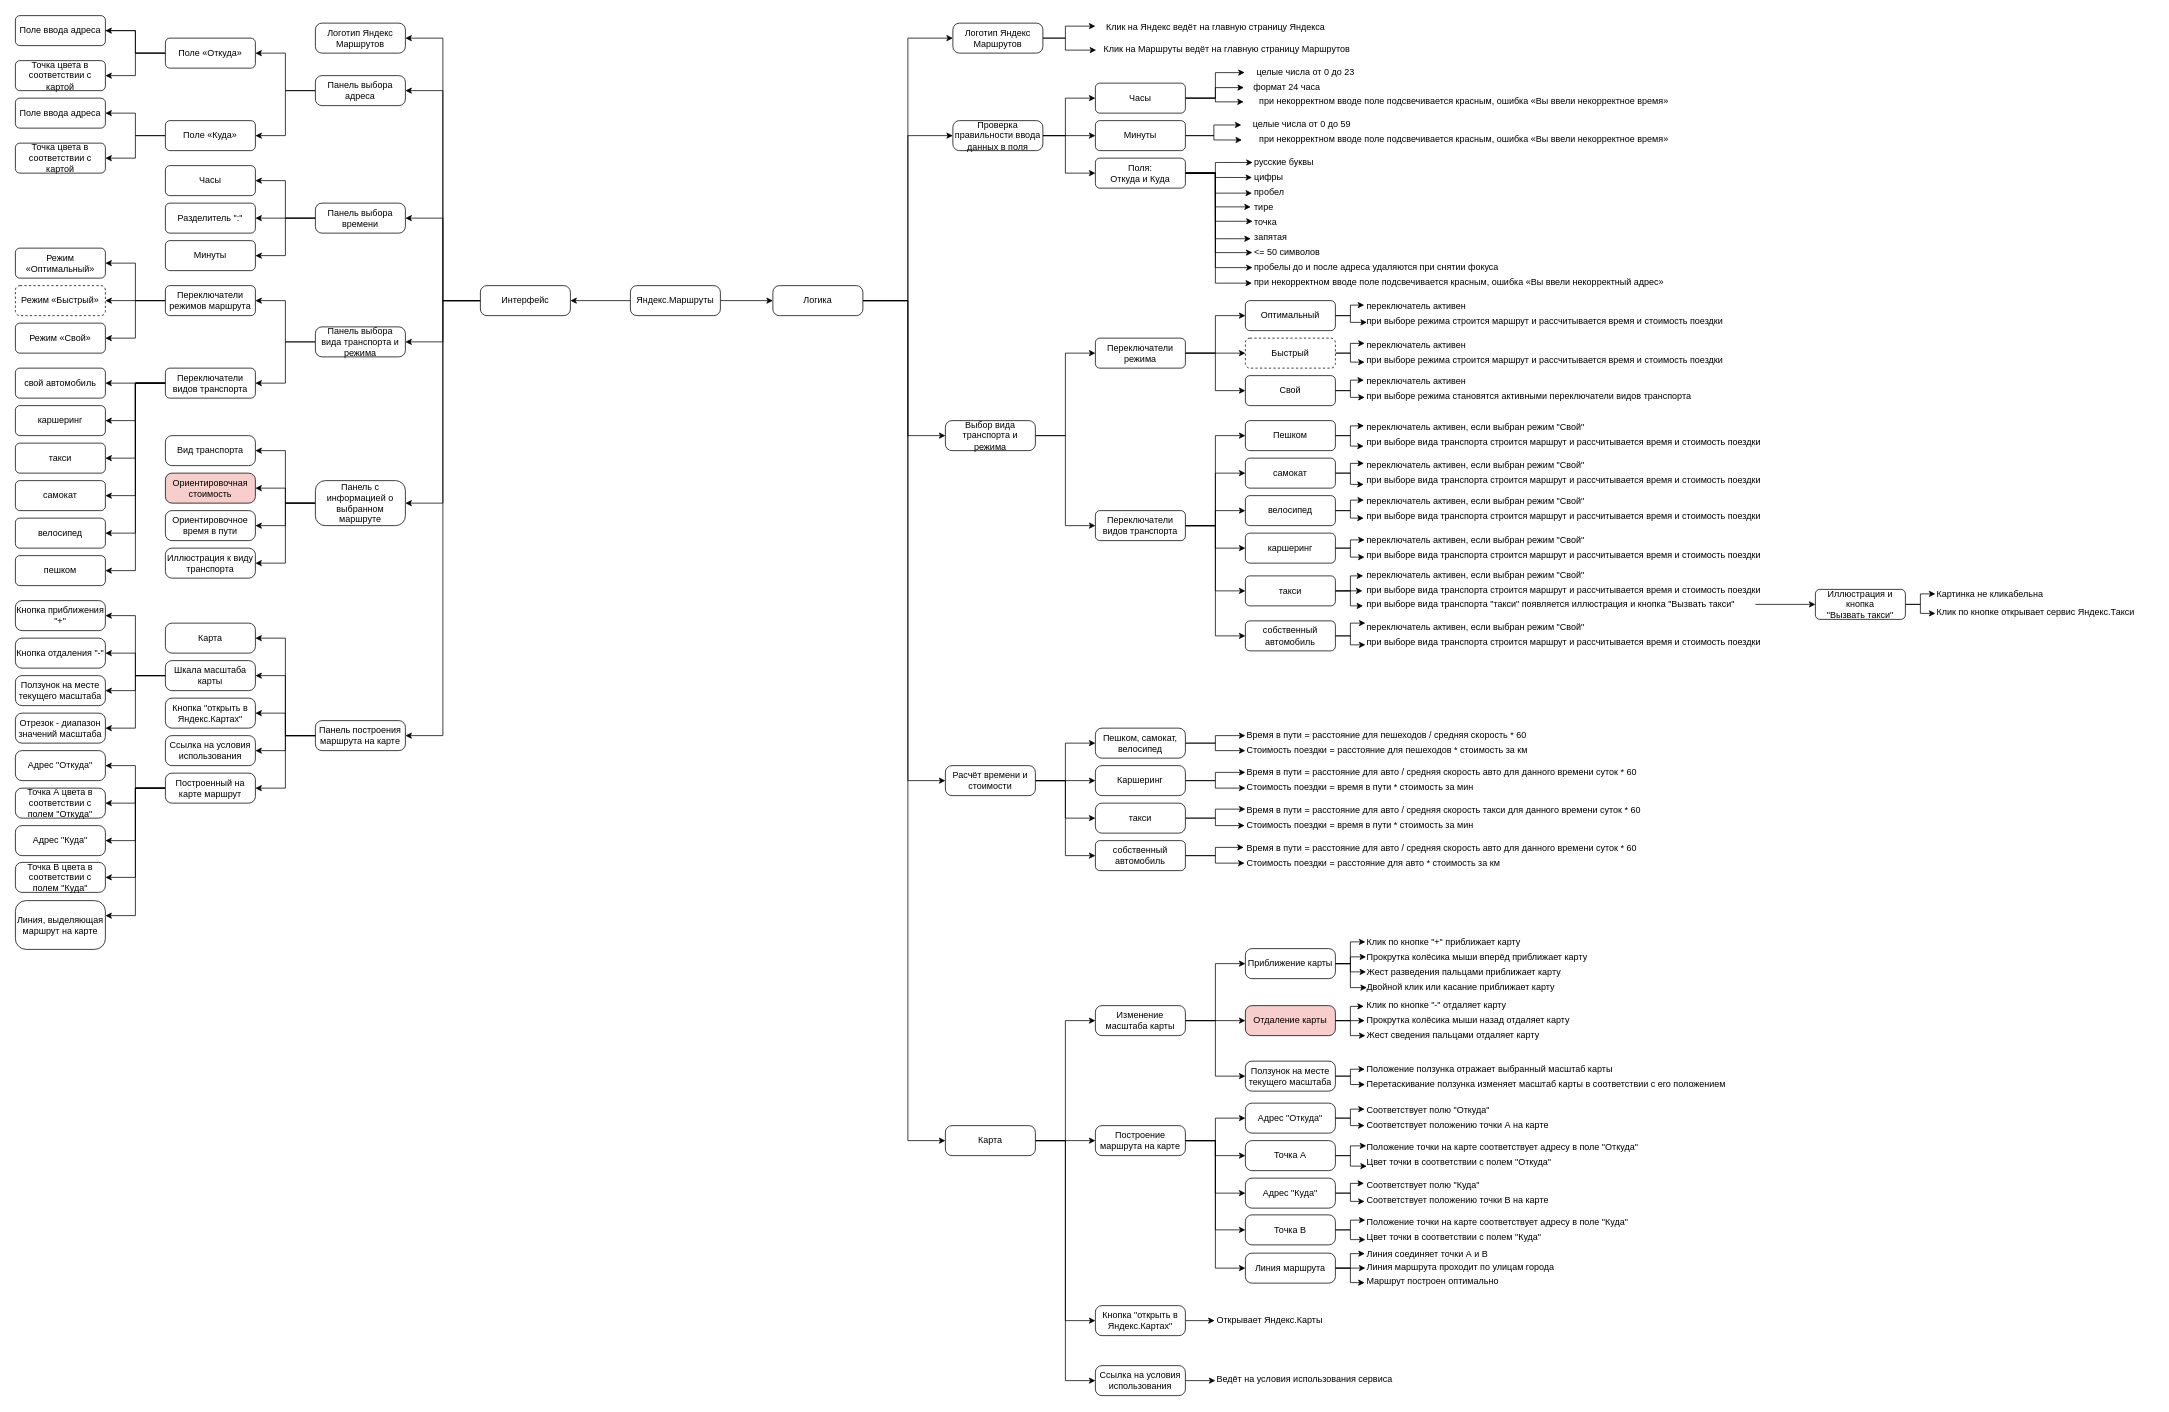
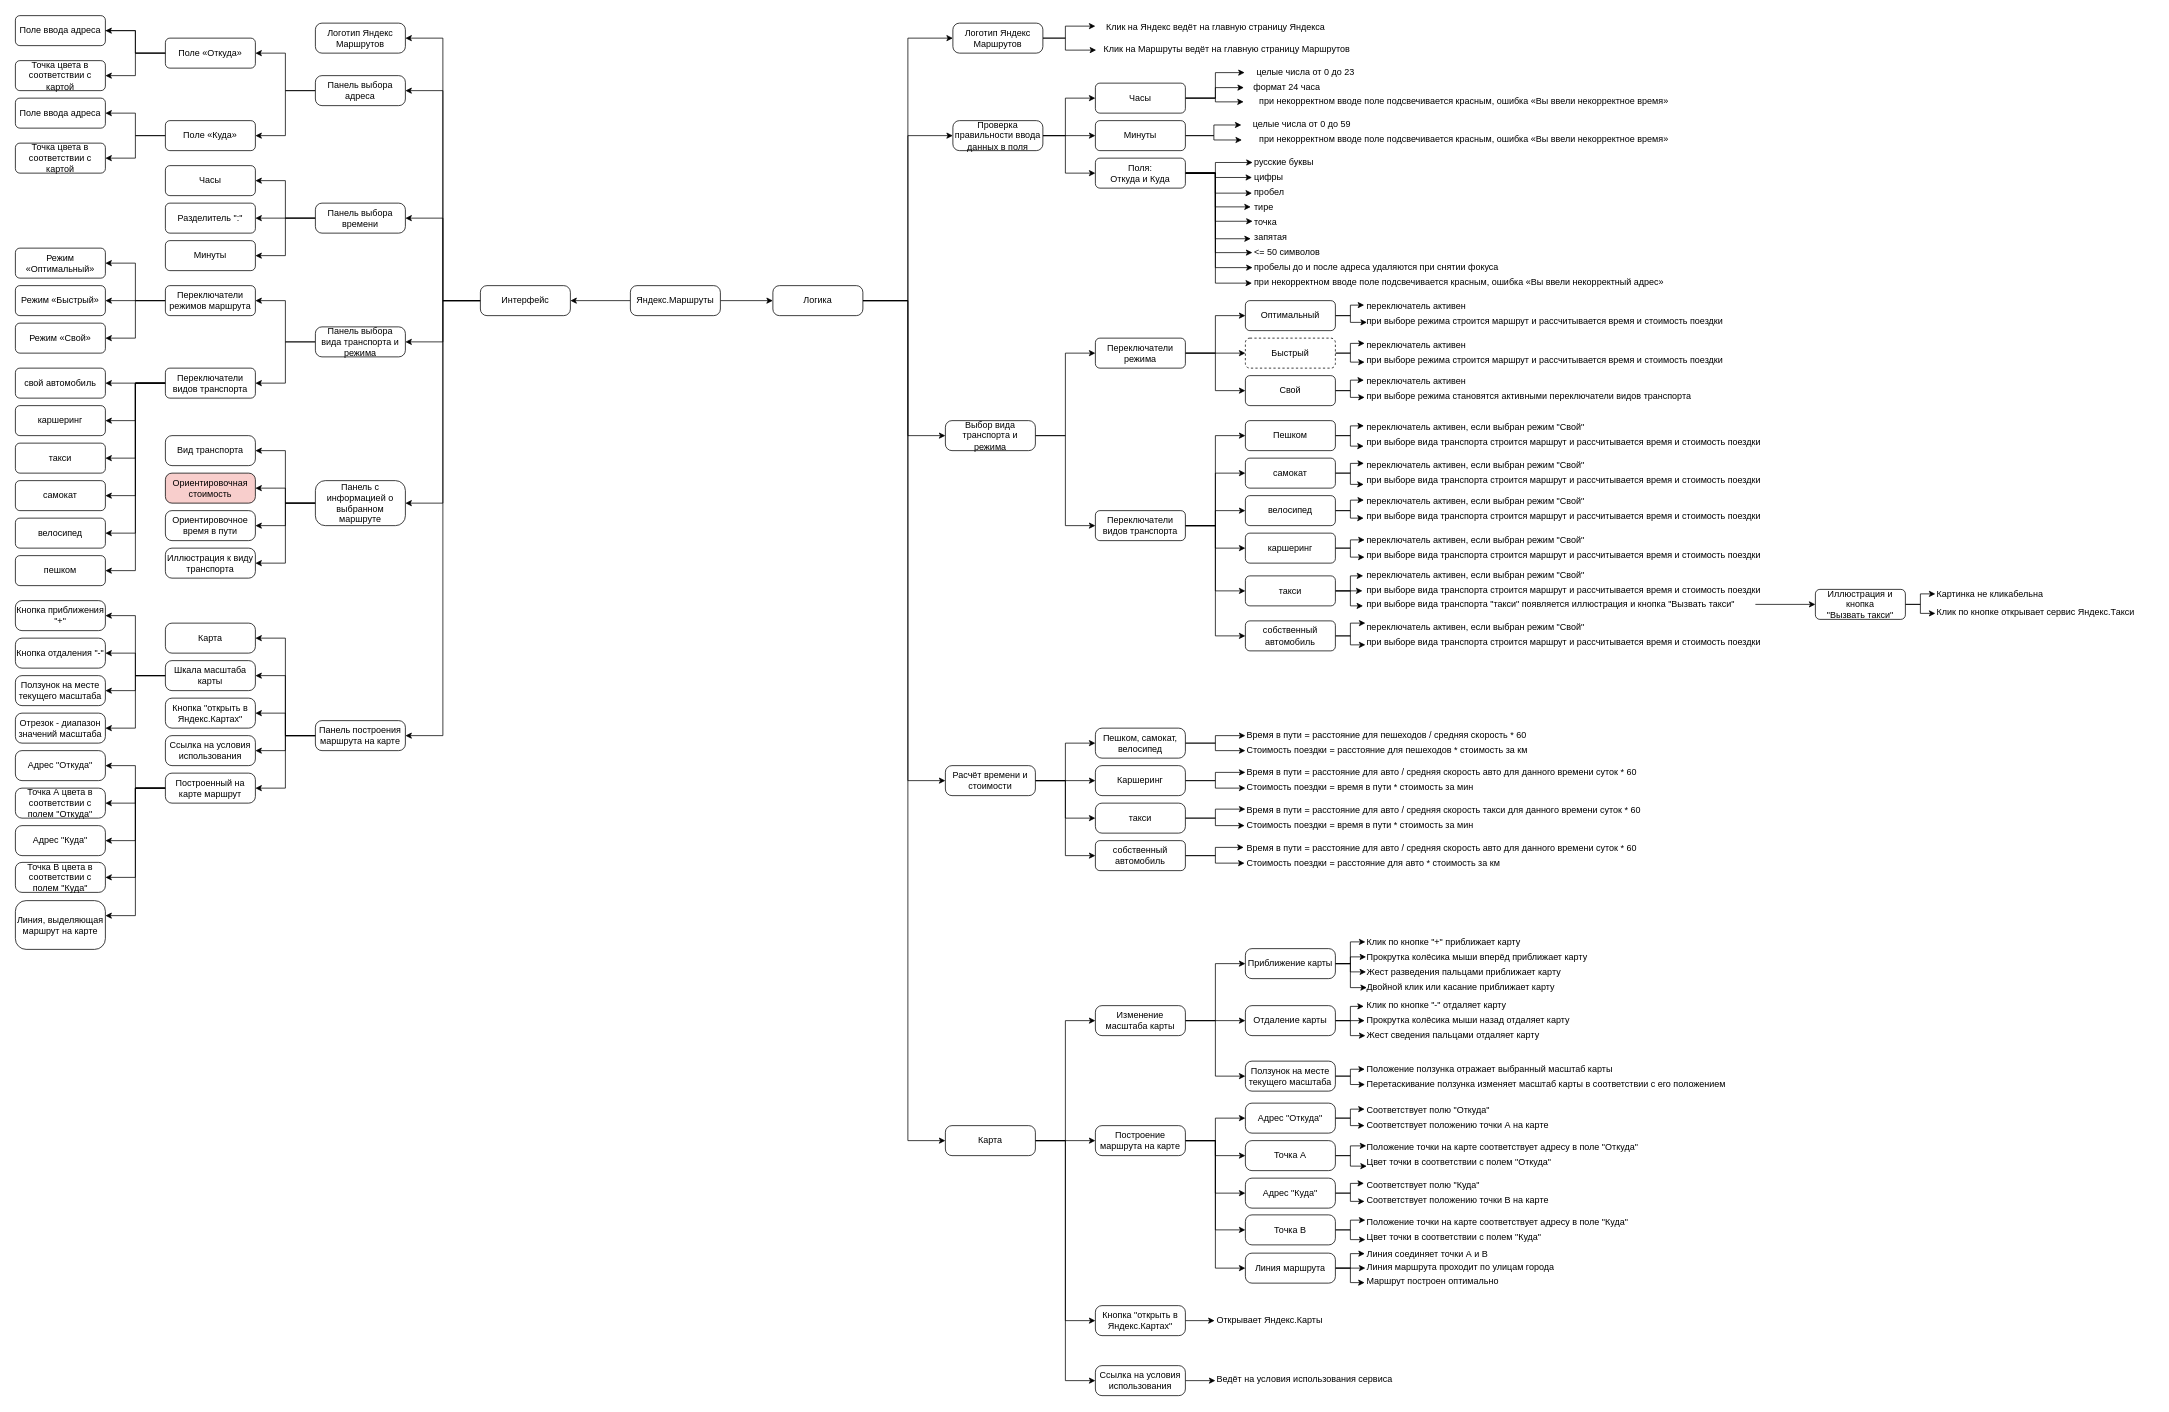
(60, 300) -> (60, 300)
(1290, 1020) -> (1290, 1020)
